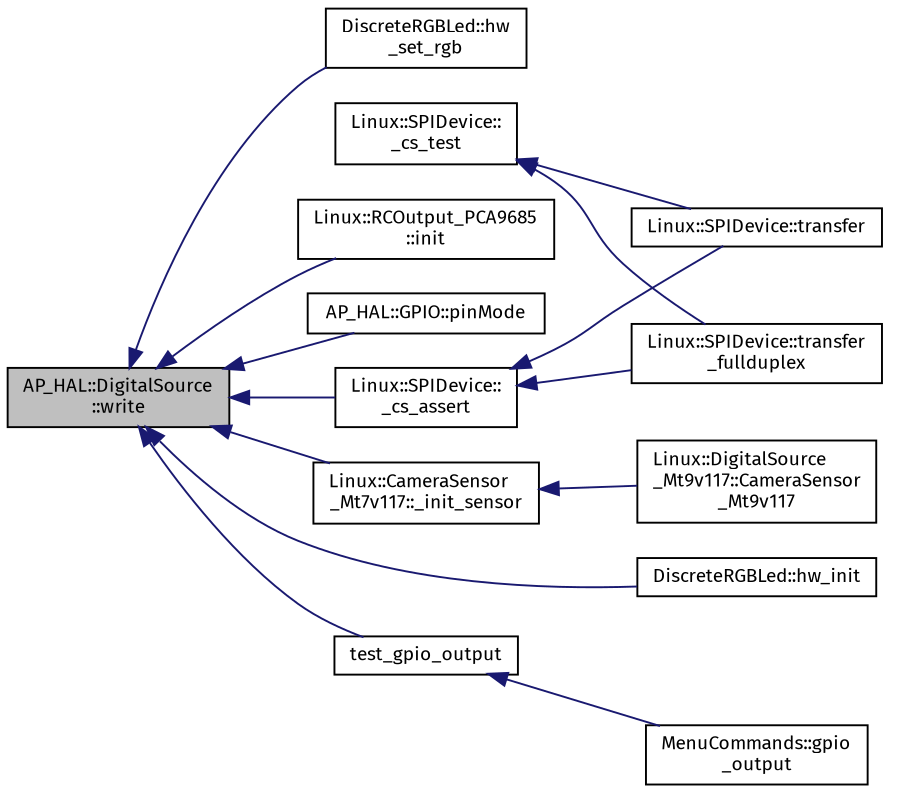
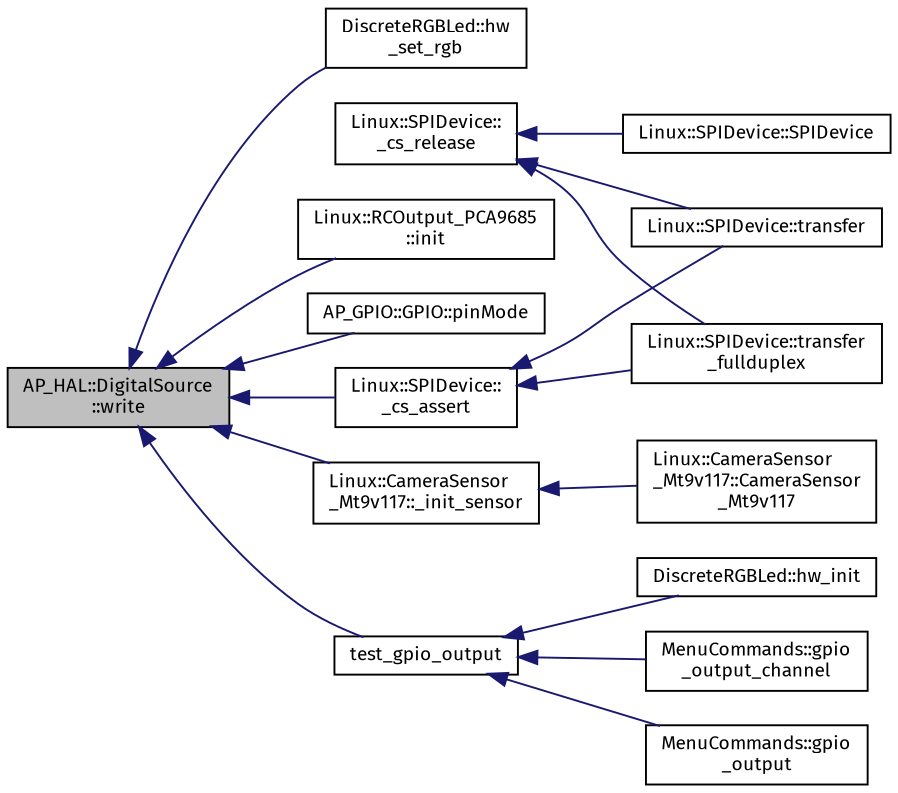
(426, 134) -> (426, 134)
none -> (757, 134)
(426, 313) -> (426, 313)
(757, 482) -> (757, 482)
(426, 493) -> (426, 493)
(381, 566) -> (601, 614)
none -> (757, 661)
